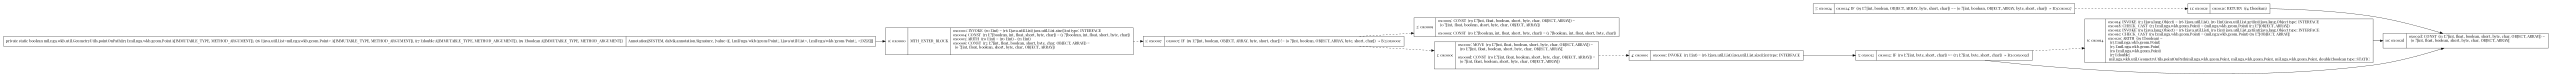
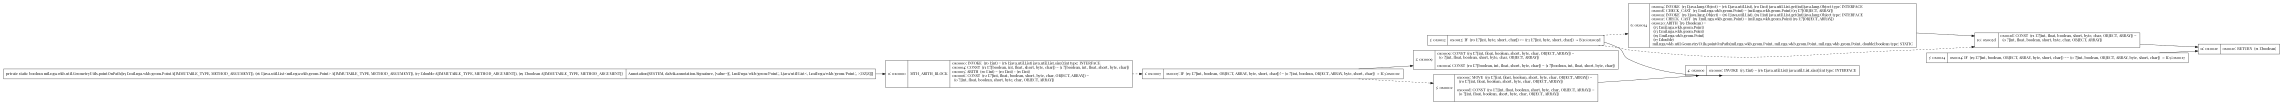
(2130, 9) -> (2177, 52)
(2240, 9) -> (2250, 49)
(2356, 14) -> (2168, 46)
(1385, 35) -> (1385, 67)
(929, 41) -> (929, 74)
(1613, 55) -> (1647, 79)
(1828, 55) -> (1658, 70)
(2214, 74) -> (1785, 56)
